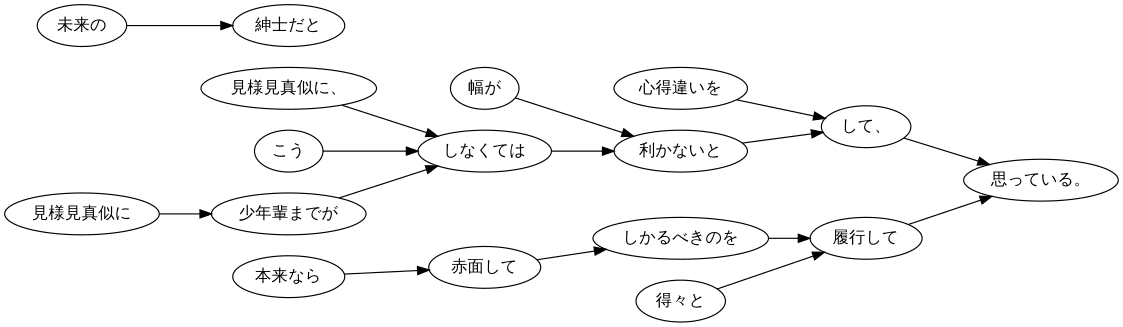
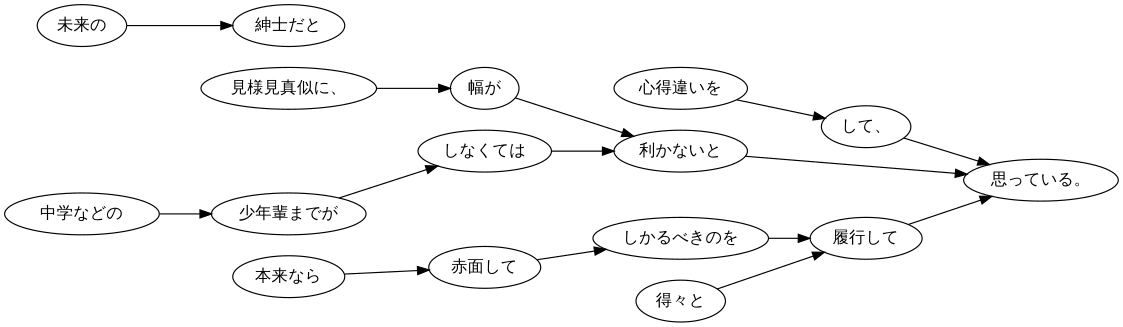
(384, 119) -> (407, 88)
(777, 138) -> (850, 165)
(289, 151) -> none
(82, 214) -> (82, 214)
